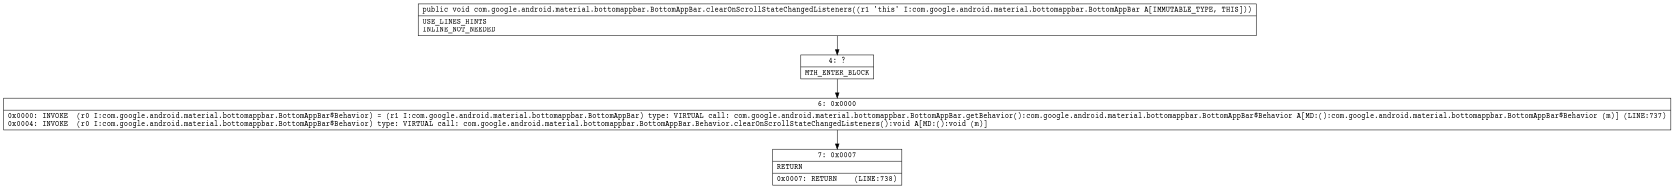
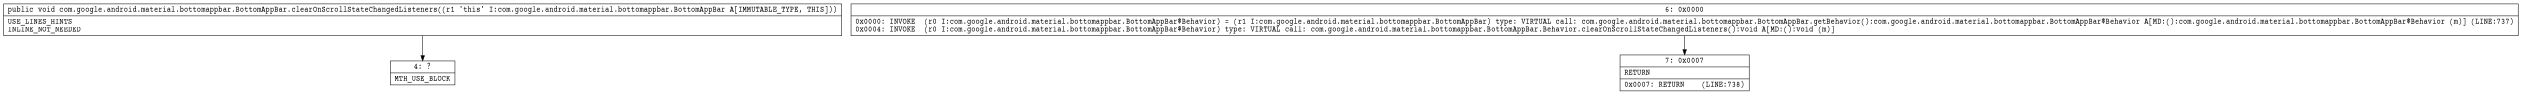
(837, 73) -> (423, 79)
(837, 86) -> none
